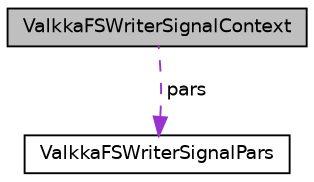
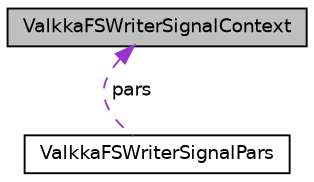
(161, 81) -> (105, 100)
